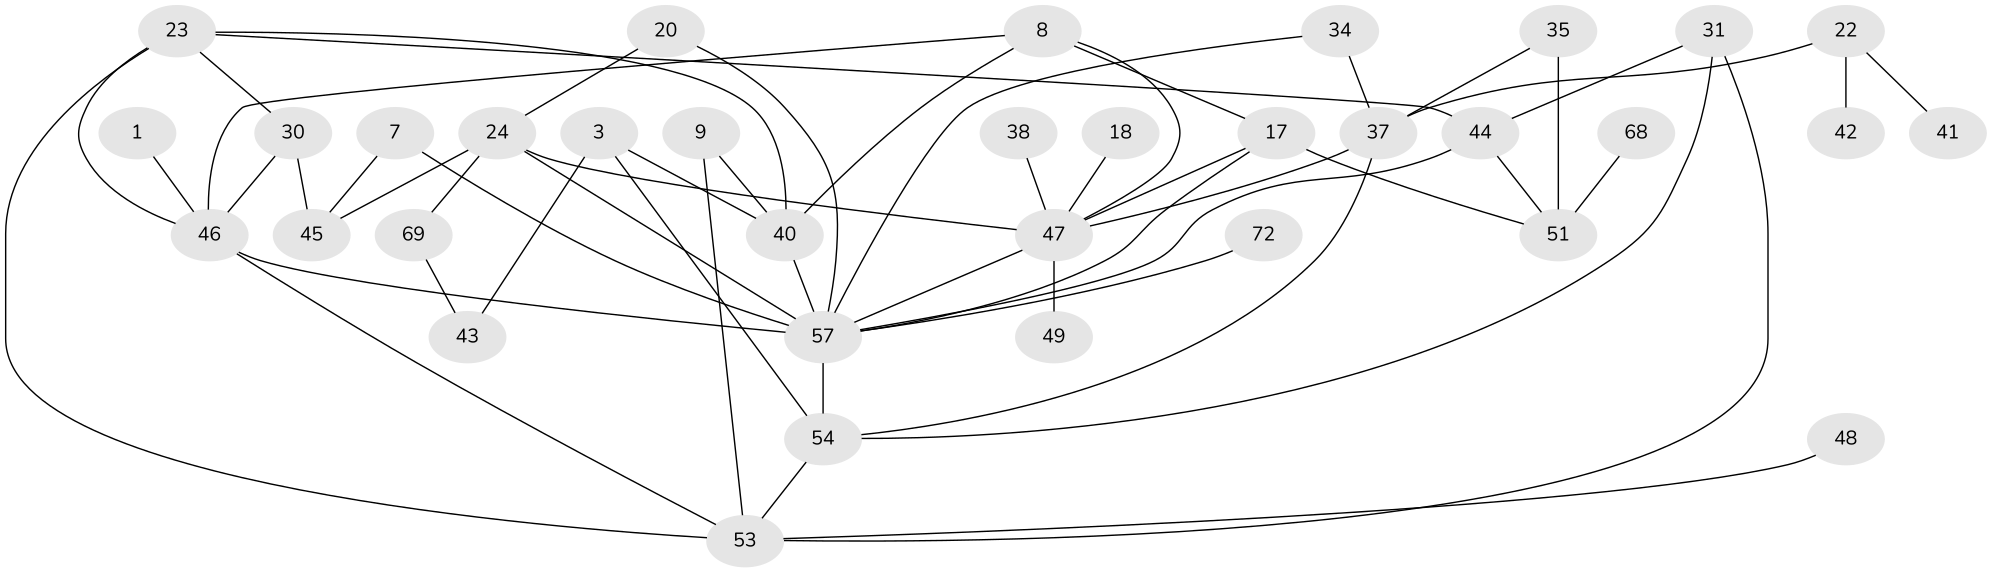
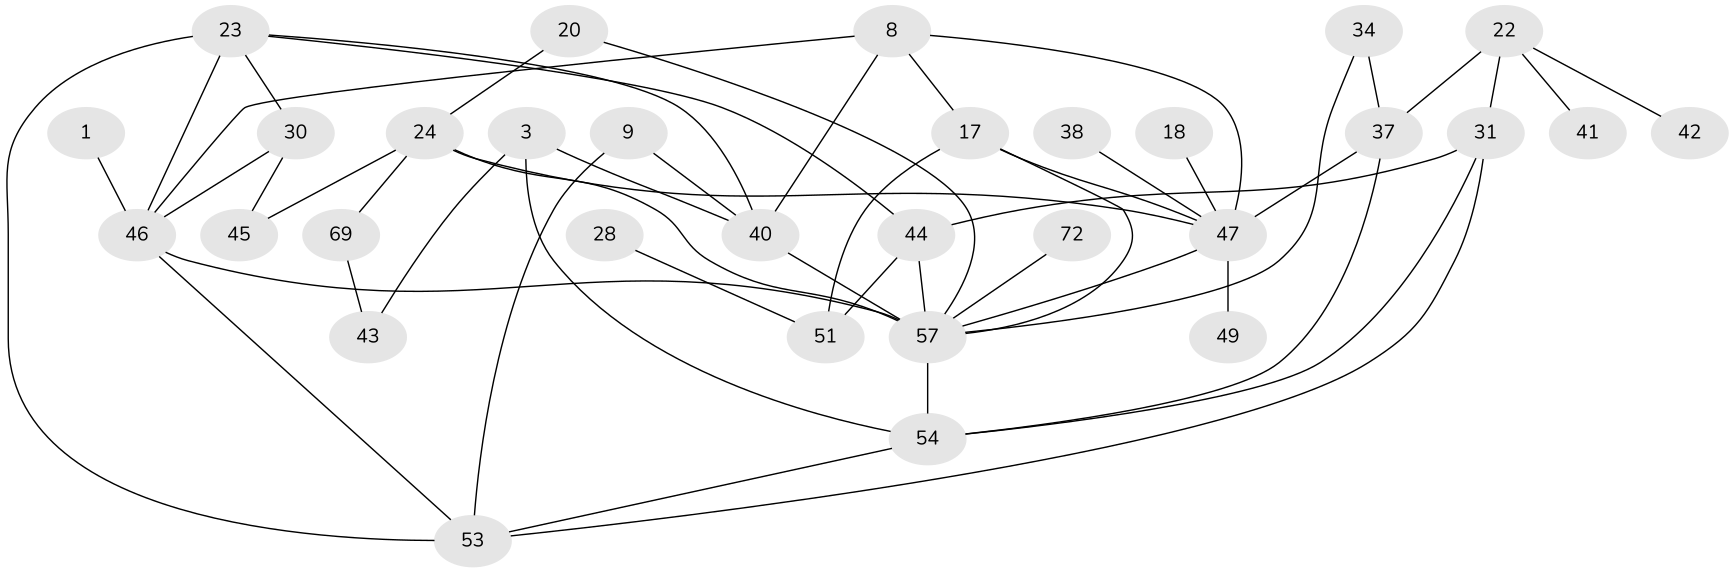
(1558, 31) -> none
none -> (1495, 82)
(395, 133) -> none
(1636, 133) -> (605, 235)
(1846, 439) -> none
